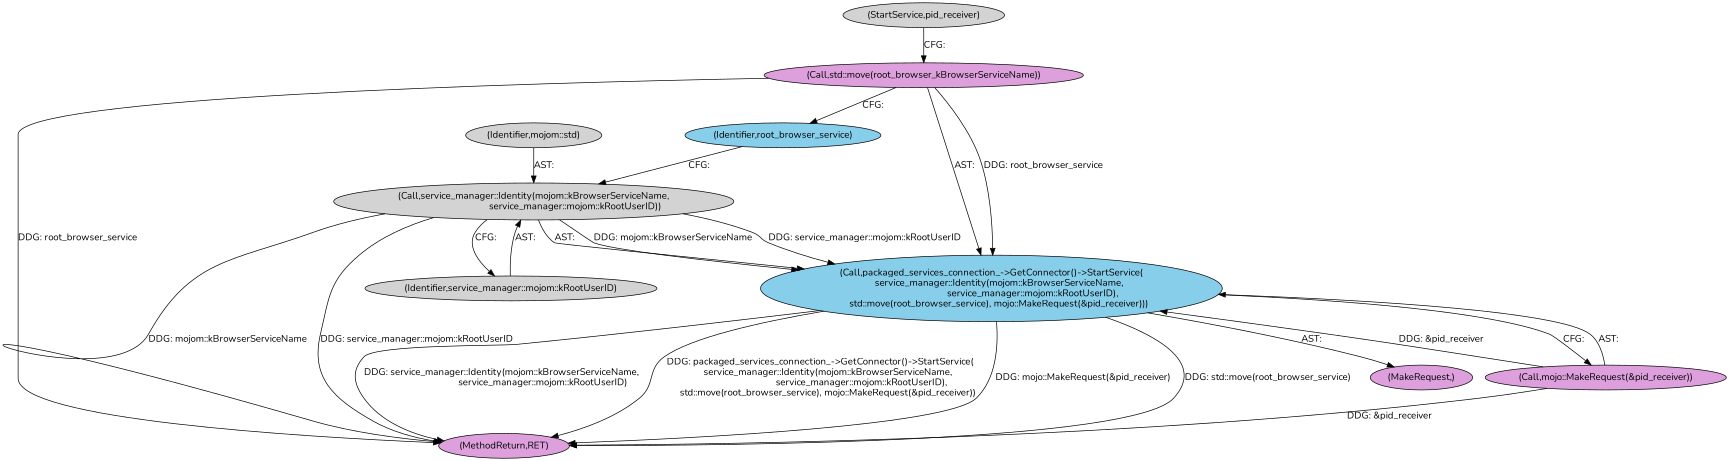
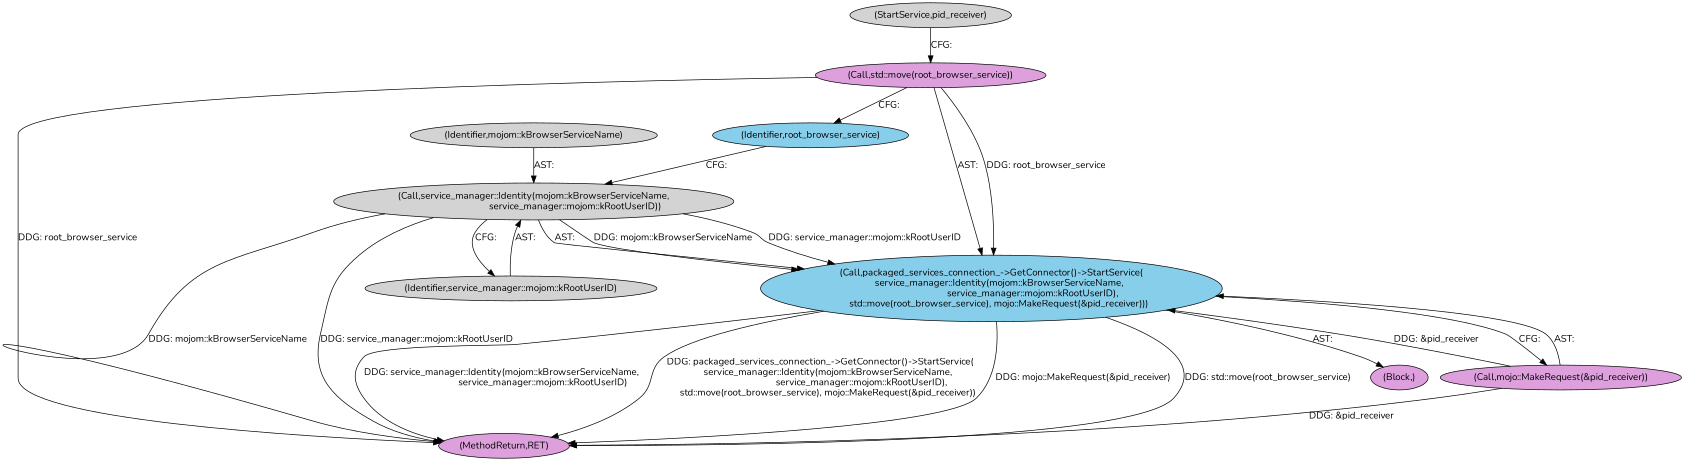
(924, 75) -> (931, 75)
(534, 135) -> (534, 135)
(1421, 378) -> (1399, 378)
